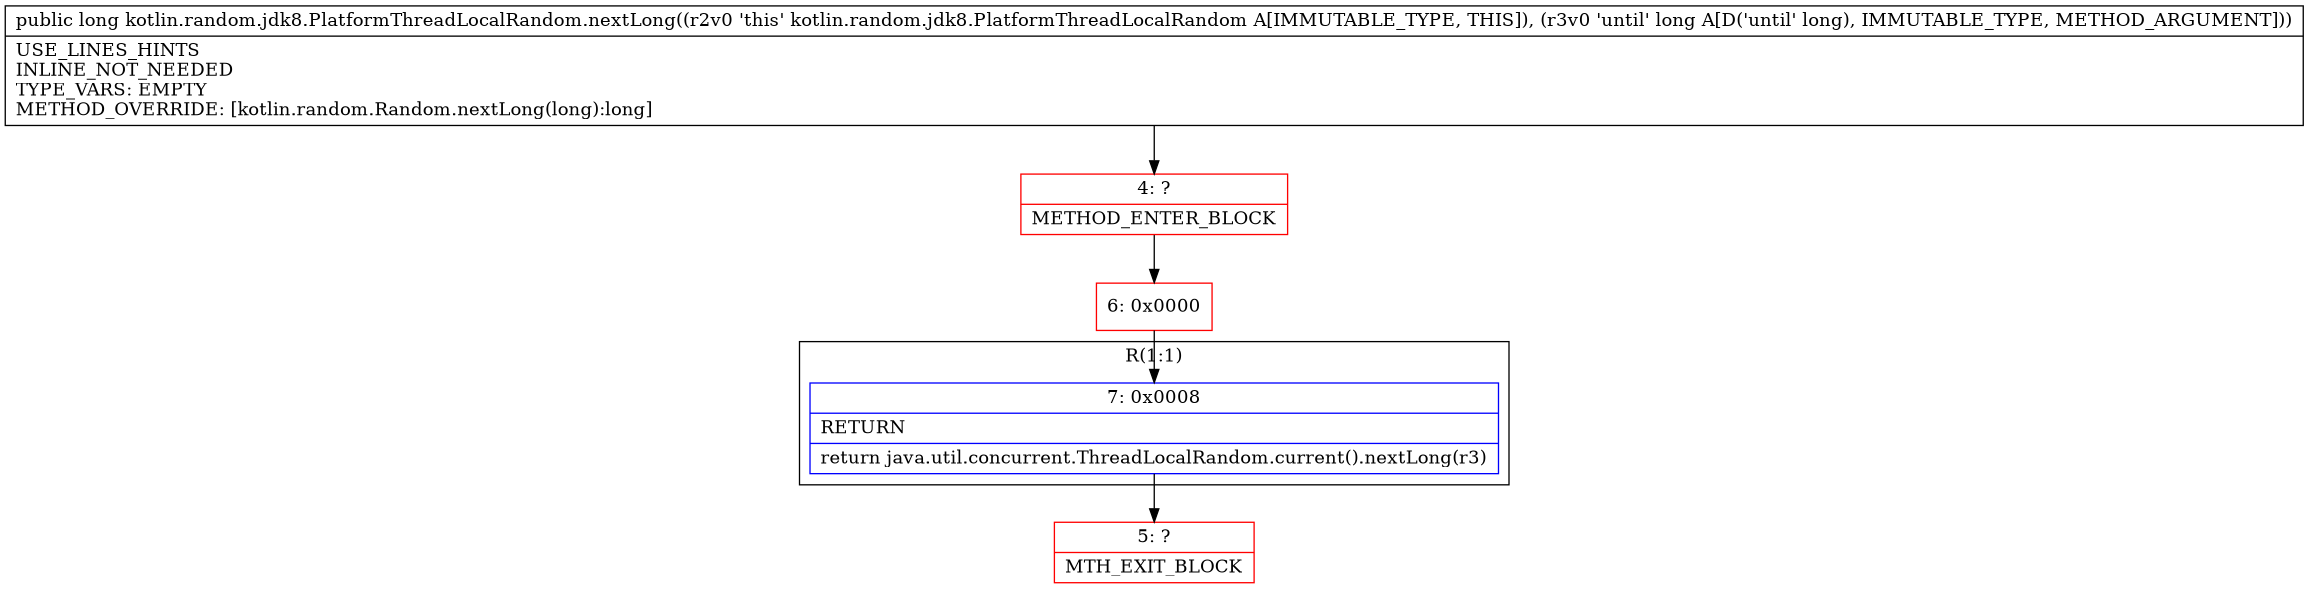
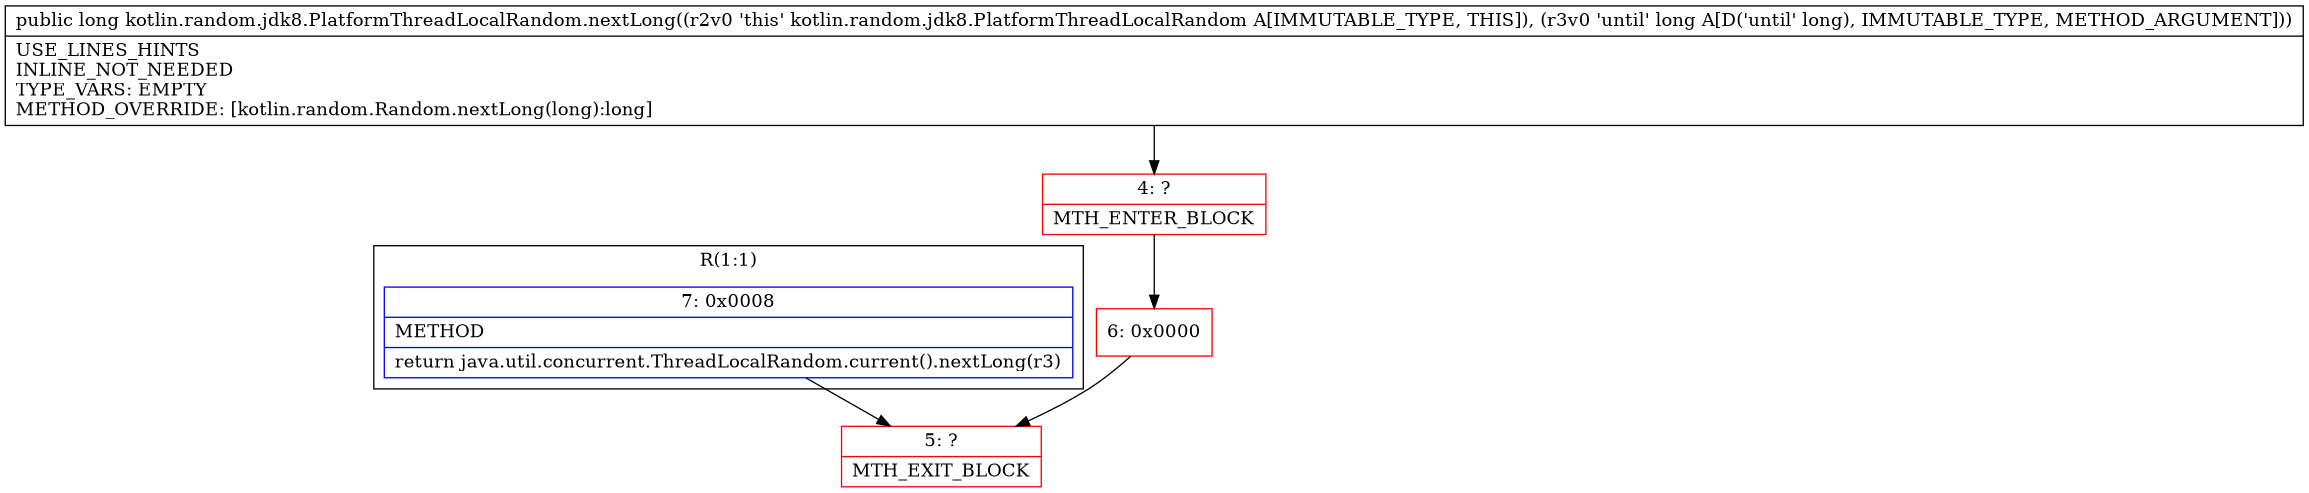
(1154, 219) -> (1154, 219)
(1154, 350) -> (1074, 397)
(863, 428) -> (440, 332)
